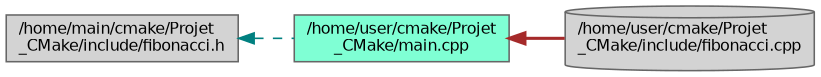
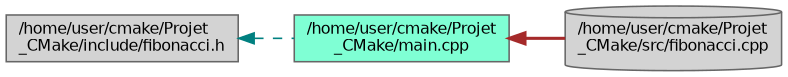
(122, 38) -> (122, 38)
(690, 38) -> (673, 38)
